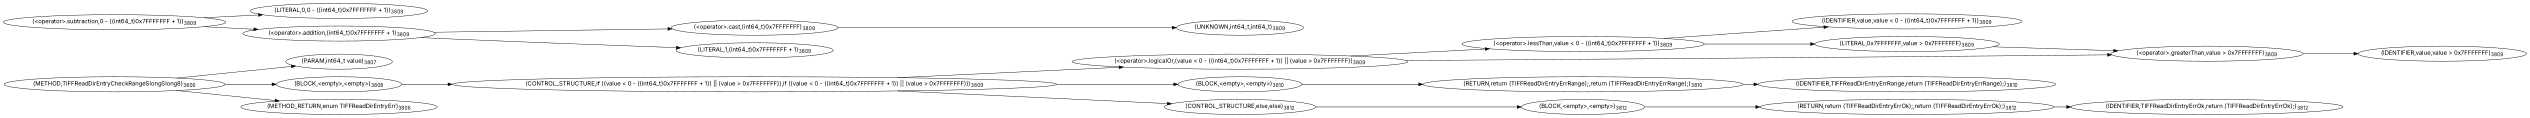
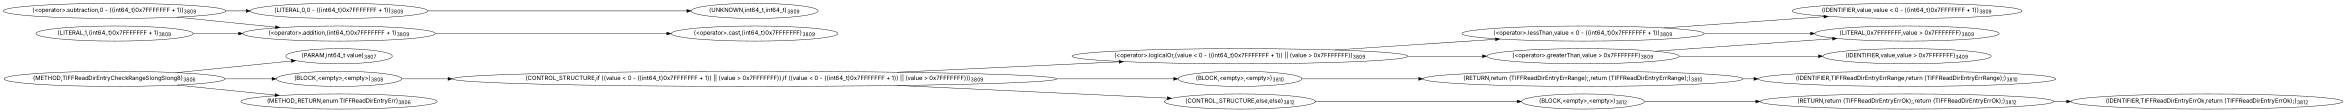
(1005, 28) -> (557, 11)
(548, 43) -> (216, 34)
(2053, 49) -> (1744, 45)
(2497, 53) -> (1962, 56)
